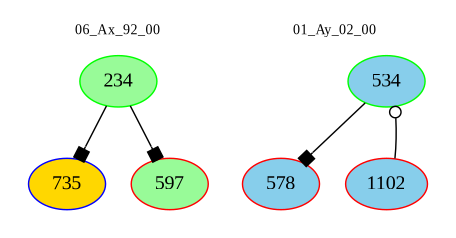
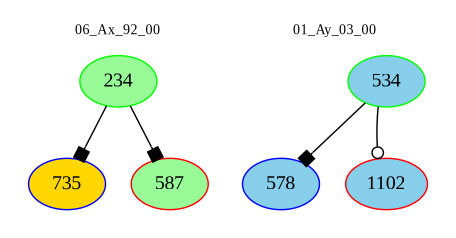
(335, 31) -> (335, 31)
(396, 138) -> (377, 126)
(170, 184) -> (170, 184)
(281, 184) -> (281, 184)
